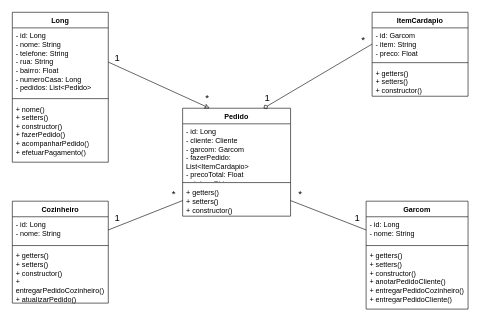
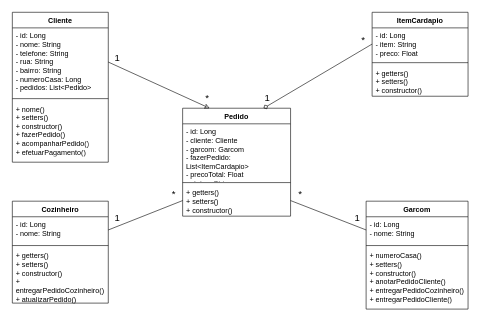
(60, 21) -> (60, 21)
(400, 45) -> (400, 45)
(57, 62) -> (57, 62)
(418, 283) -> (418, 283)
